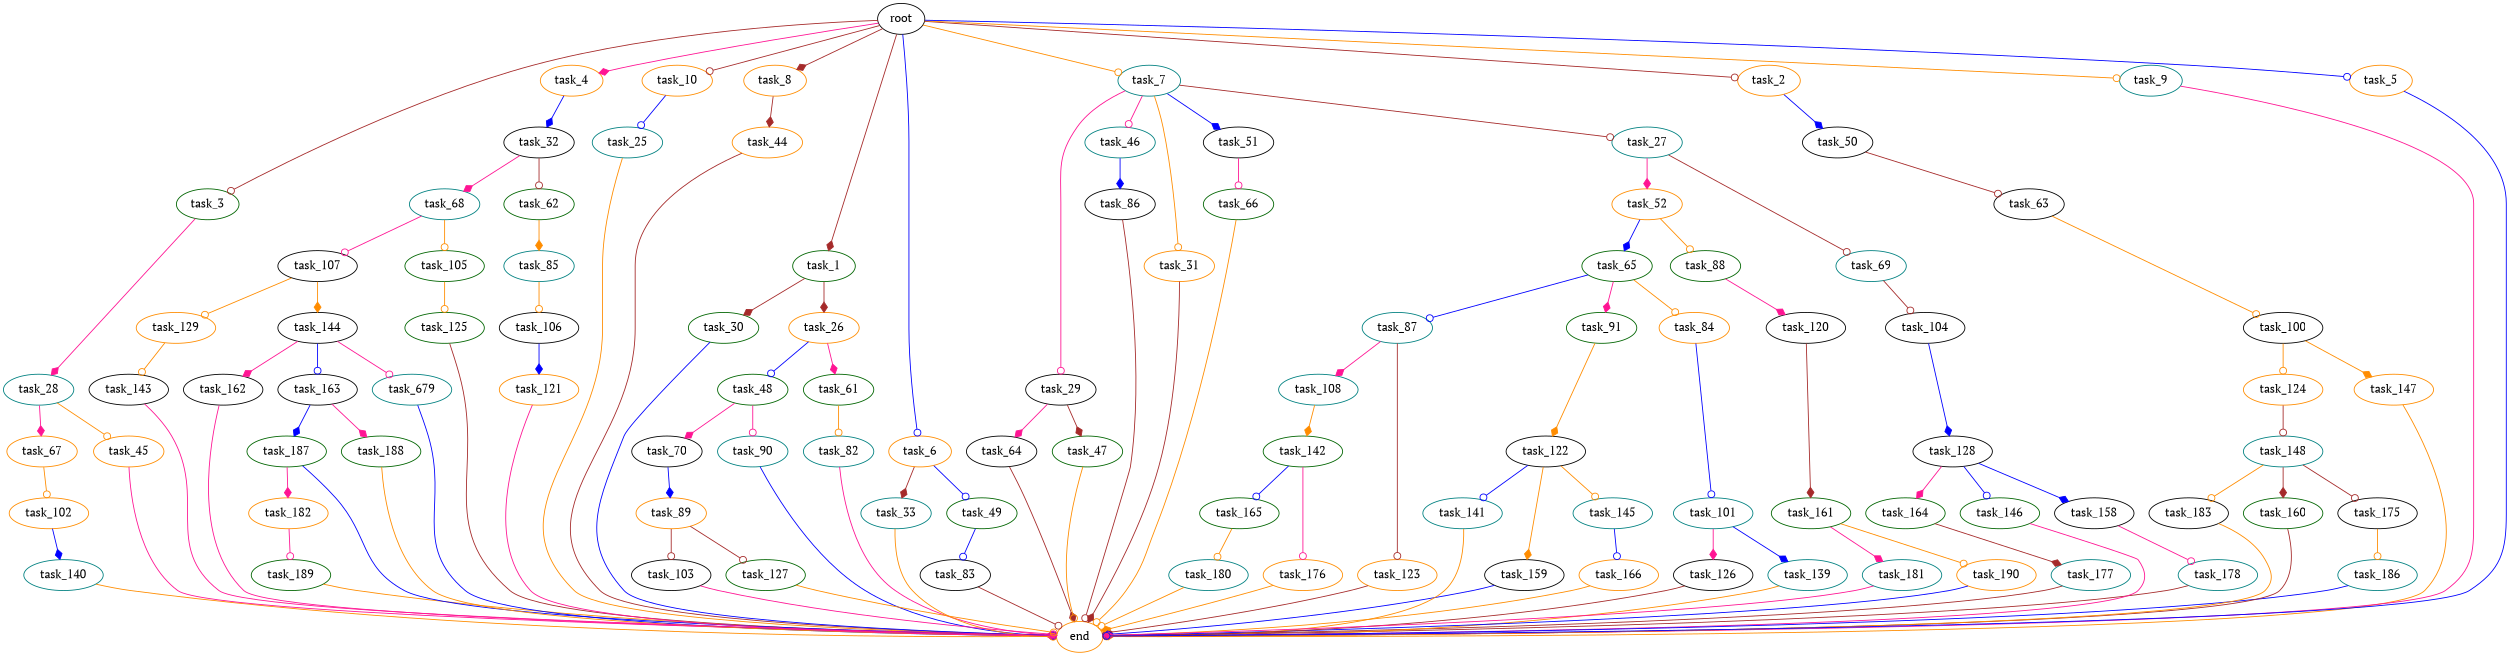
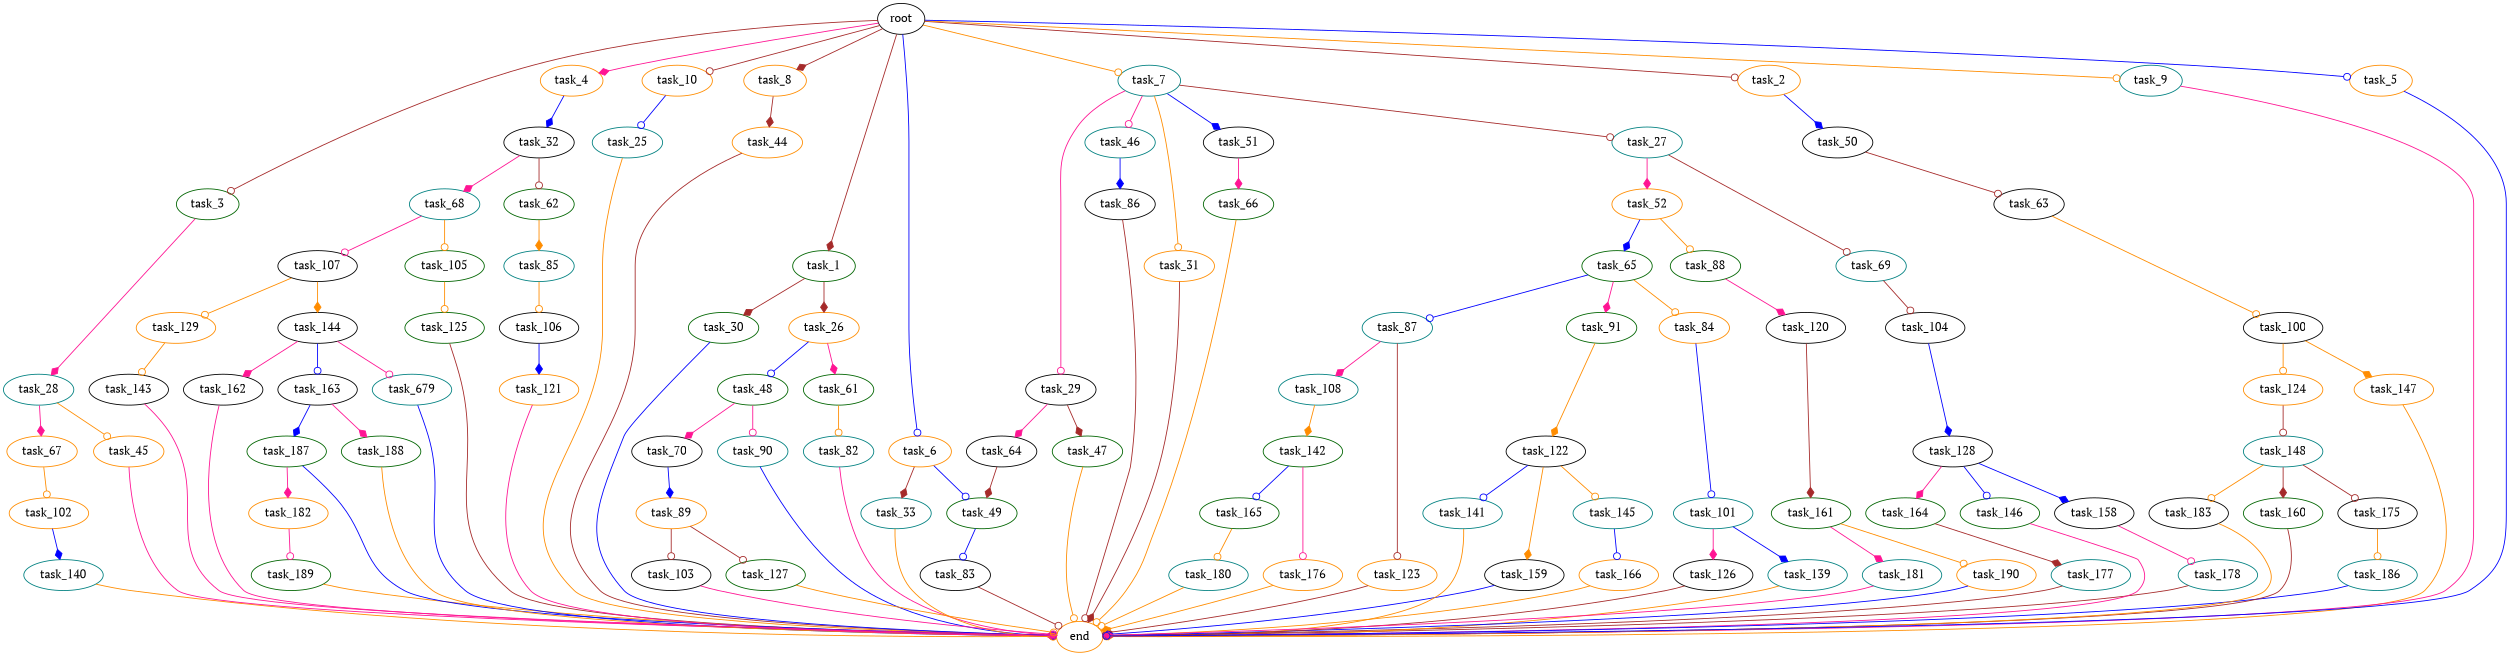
(1239, 170) -> (1239, 170)
(1042, 538) -> (993, 477)
